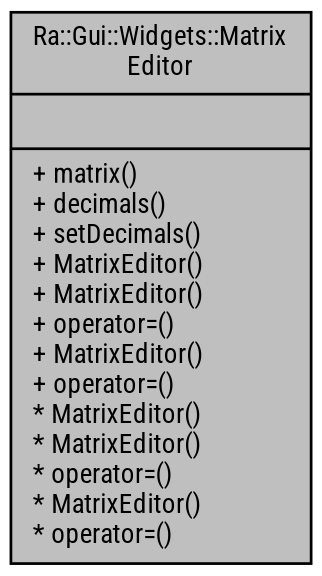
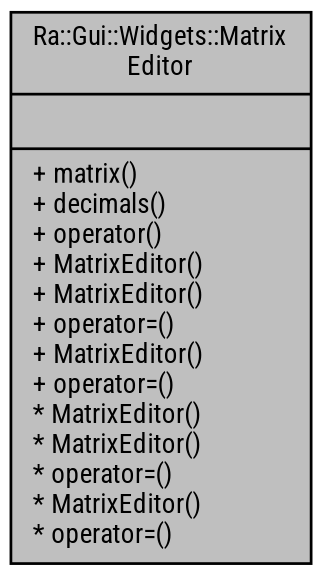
(117, 235) -> (98, 235)
